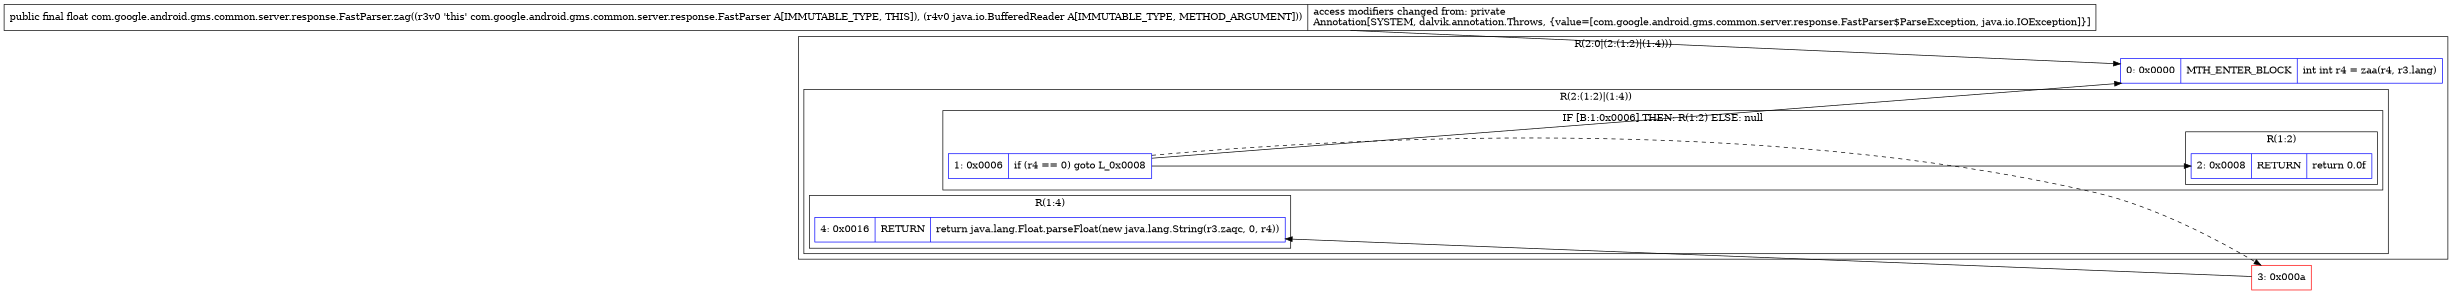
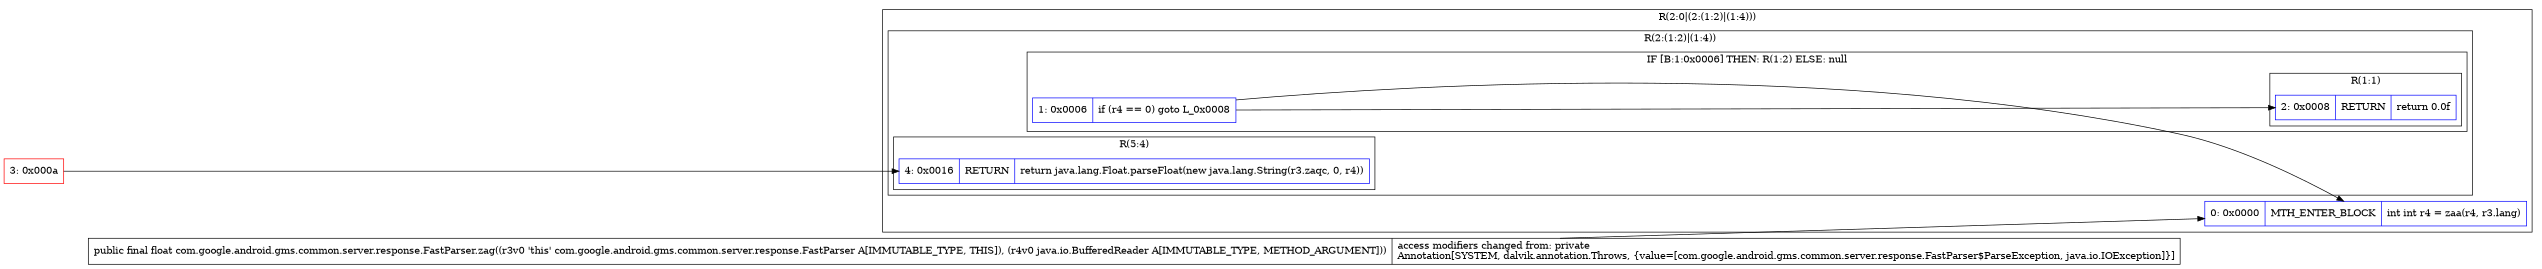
(2281, 140) -> (2366, 81)
(1712, 143) -> none
(1050, 203) -> (1134, 145)
